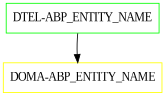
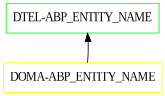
(77, 44) -> (88, 52)
